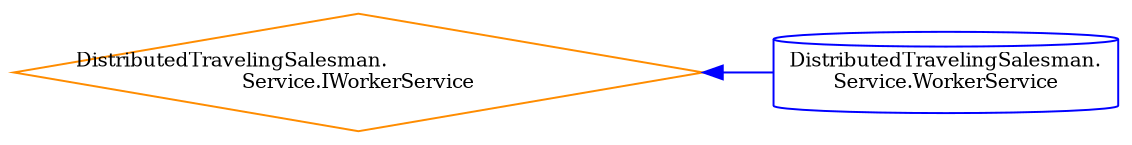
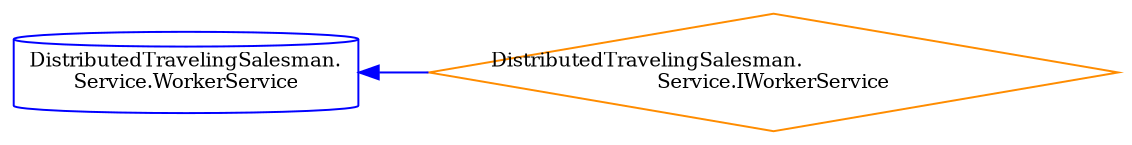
(748, 72) -> (404, 72)
